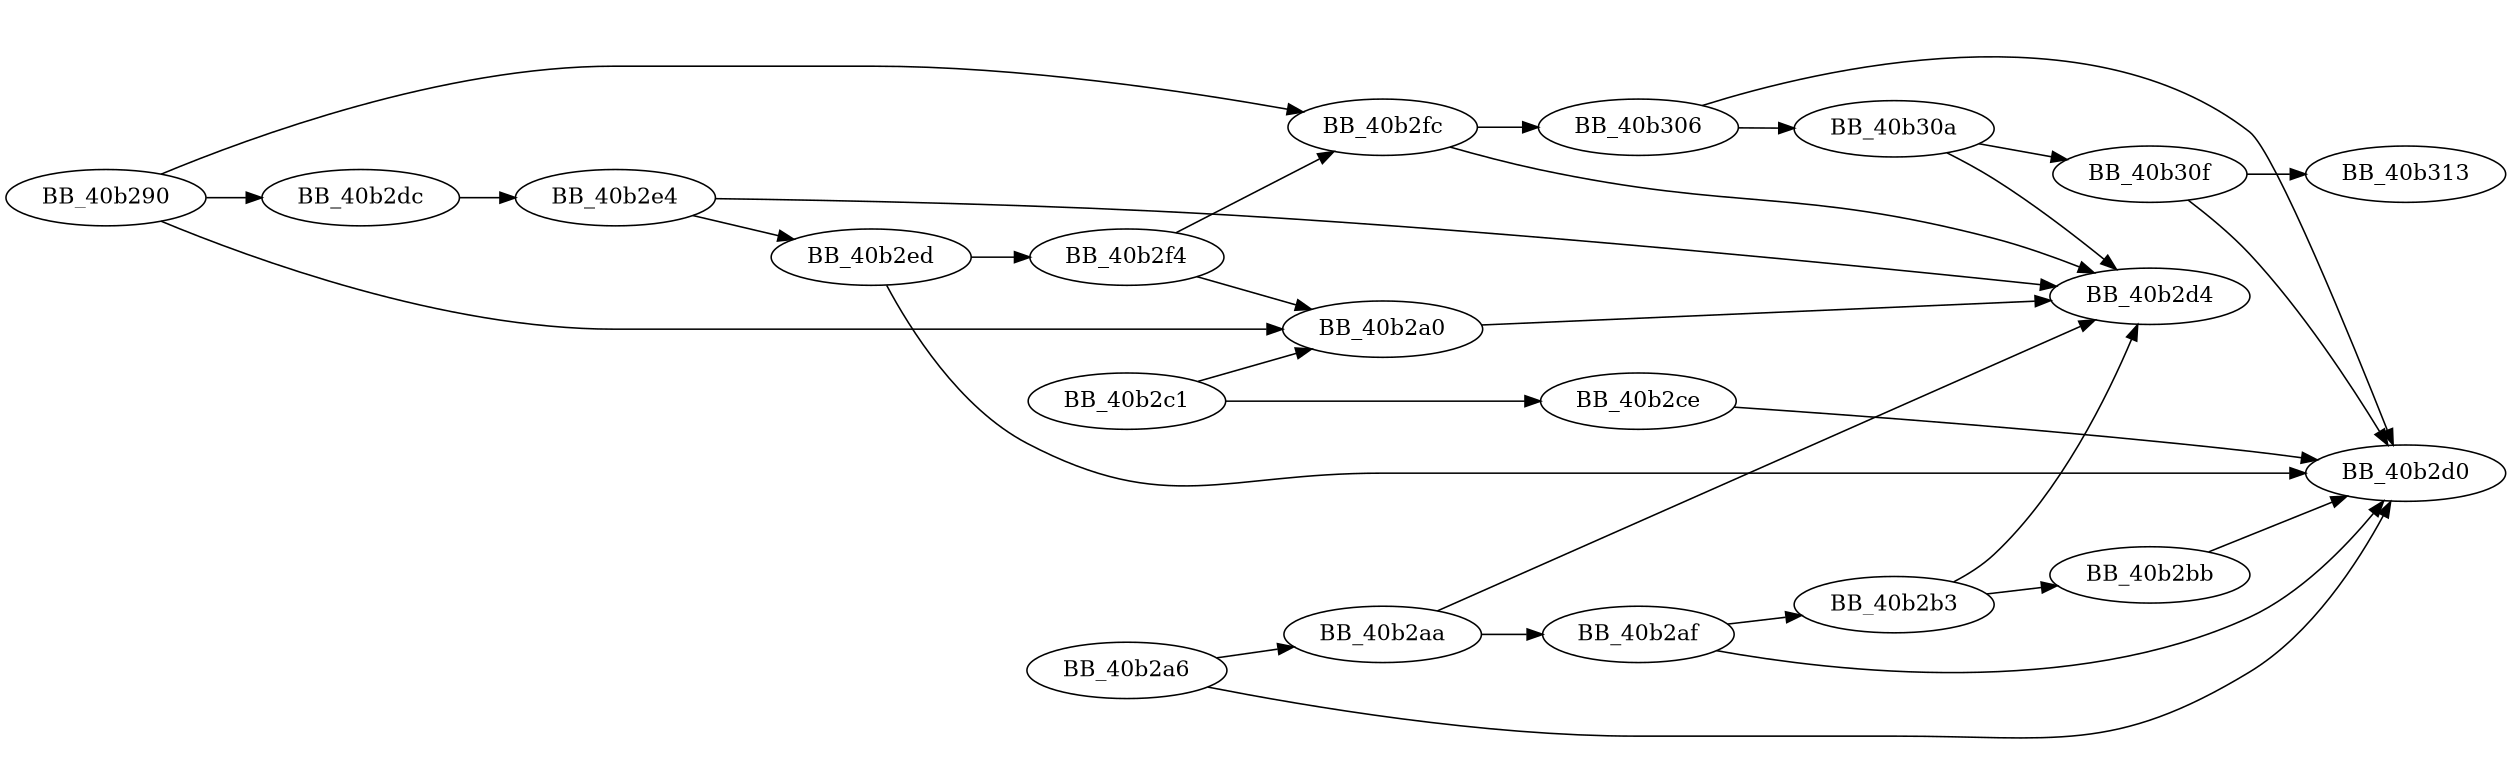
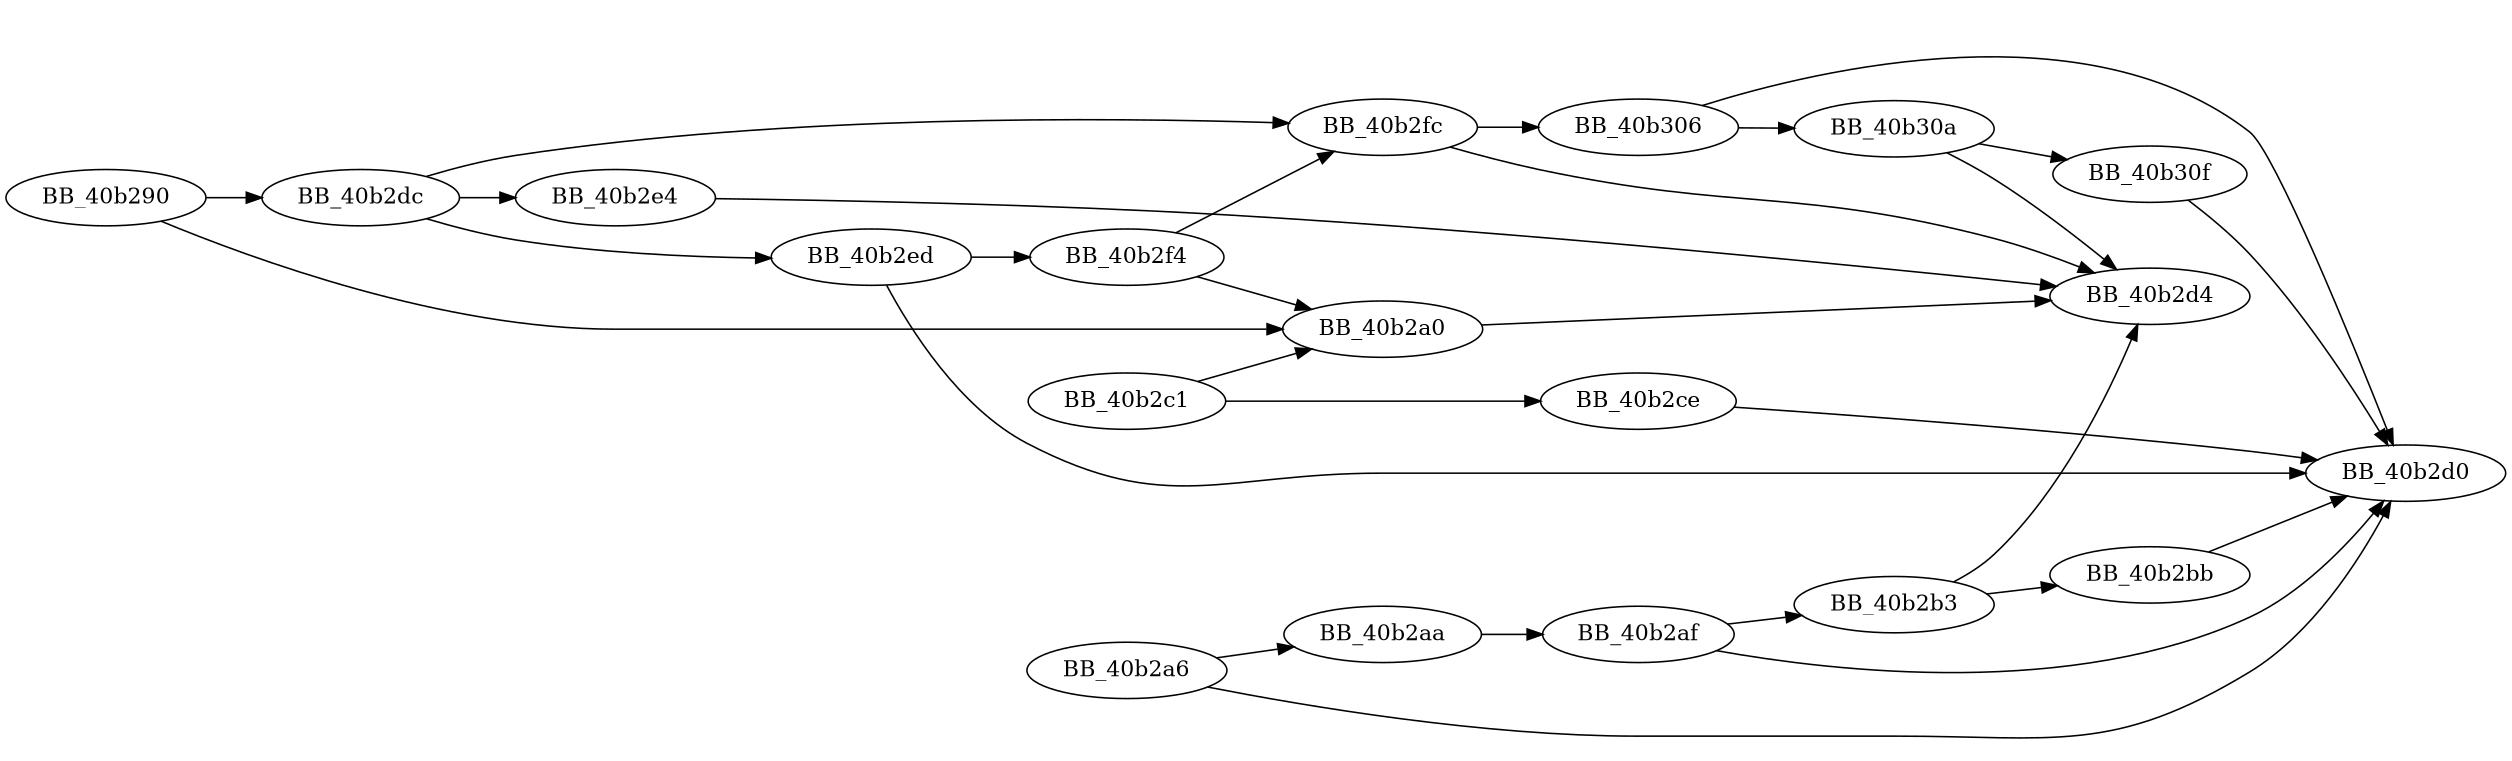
(718, 66) -> (848, 125)
(2406, 174) -> none
(736, 226) -> (590, 249)
(1775, 462) -> none
